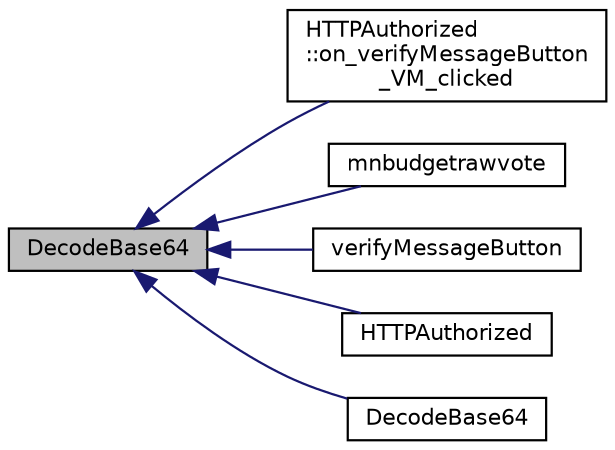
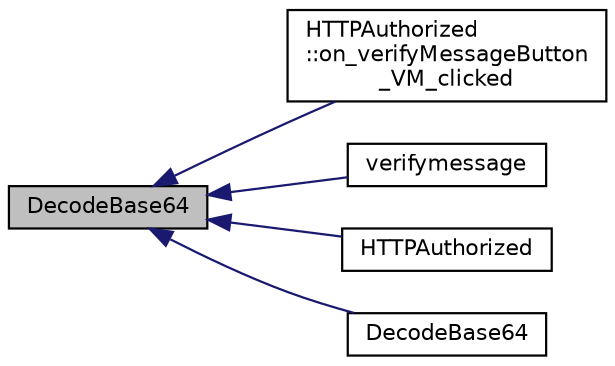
(447, 165) -> none
(447, 250) -> (447, 165)
